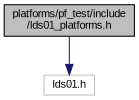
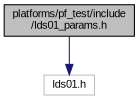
(69, 20) -> (69, 20)
